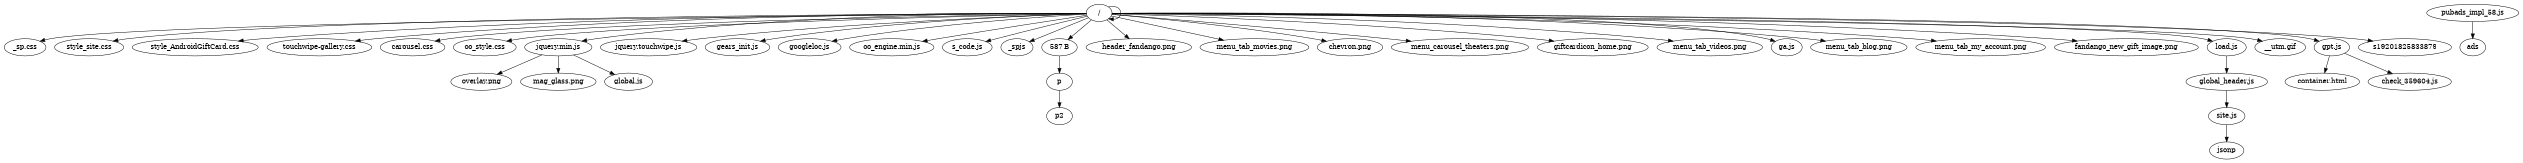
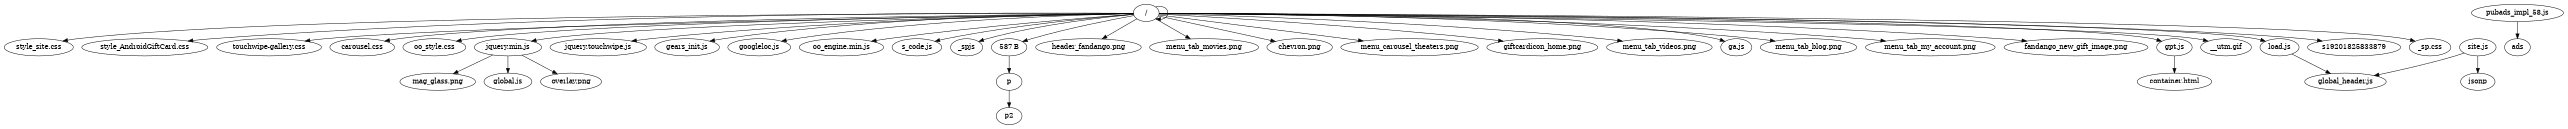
(2410, 82) -> none
(2227, 97) -> (2422, 65)
